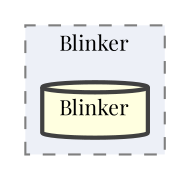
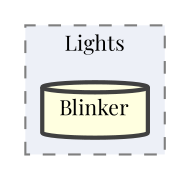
(95, 45) -> (95, 45)
